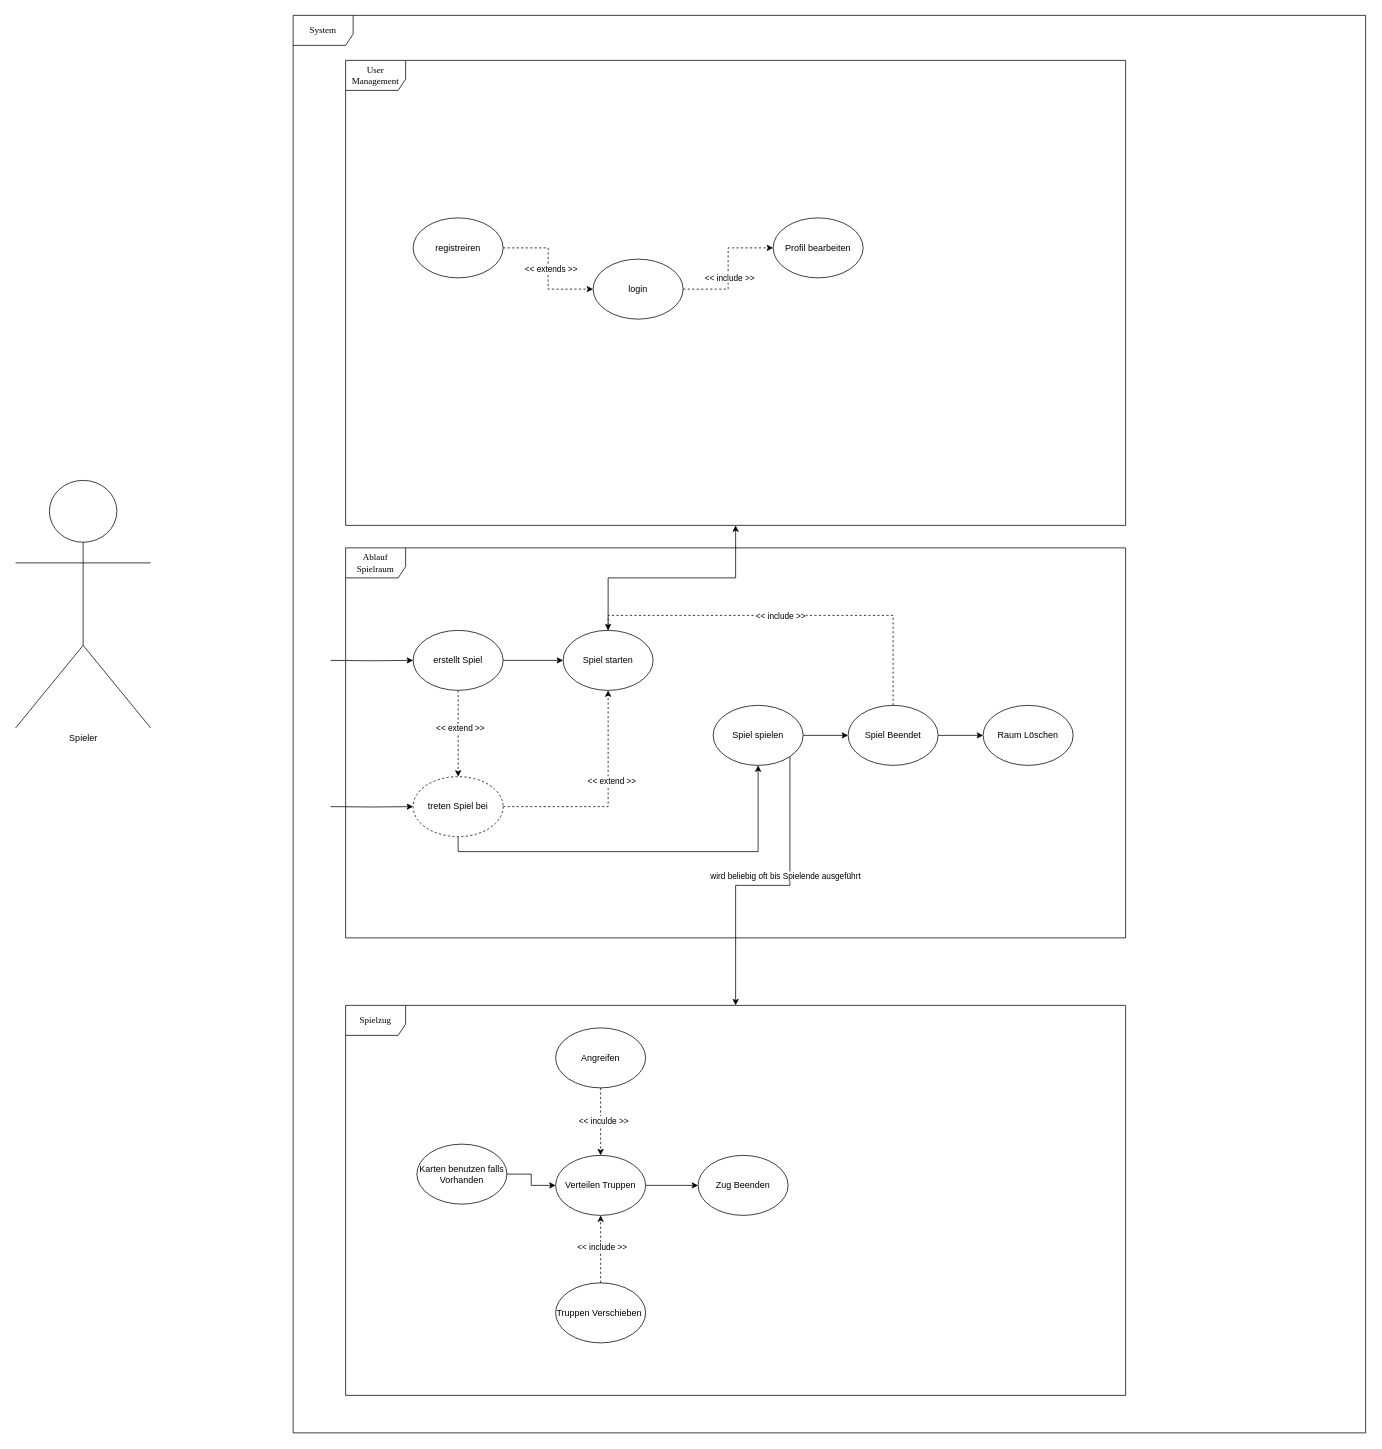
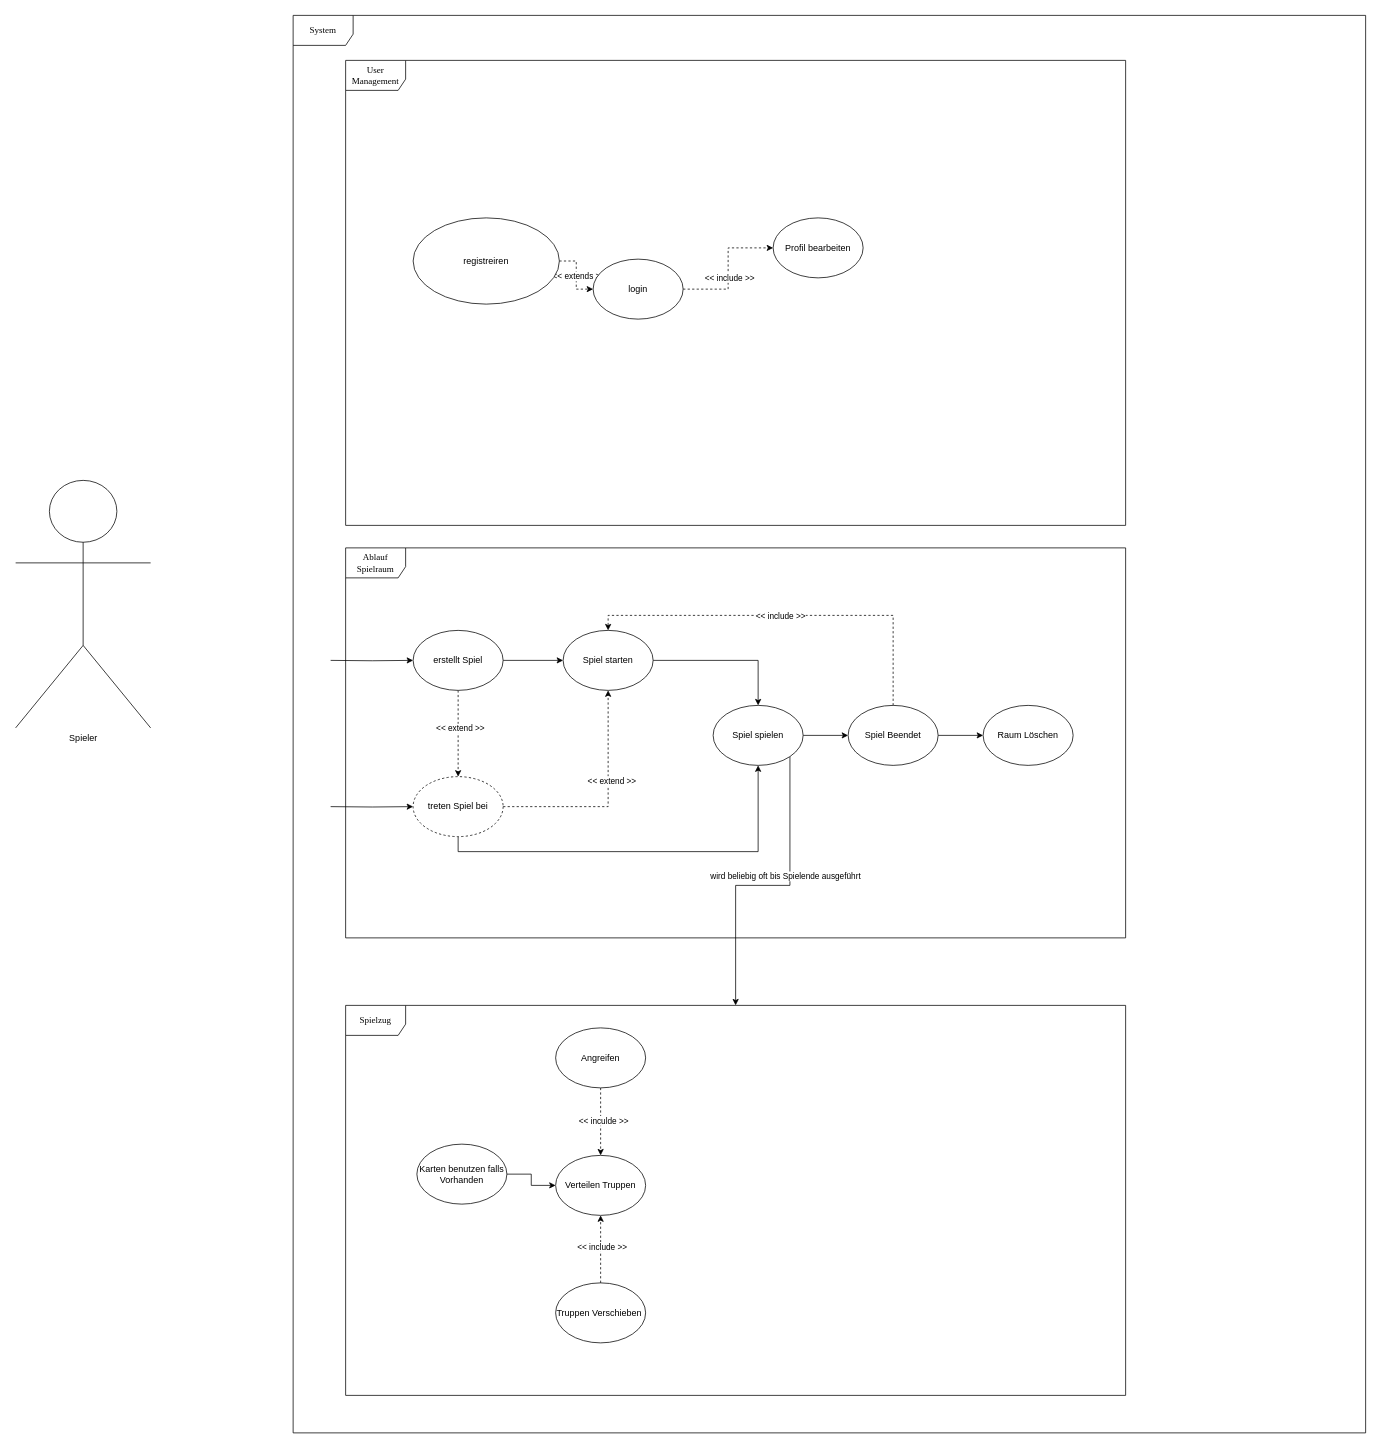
(458, 248) -> (486, 261)
(735, 556) -> (706, 660)
(669, 1185) -> none
(743, 1185) -> none
